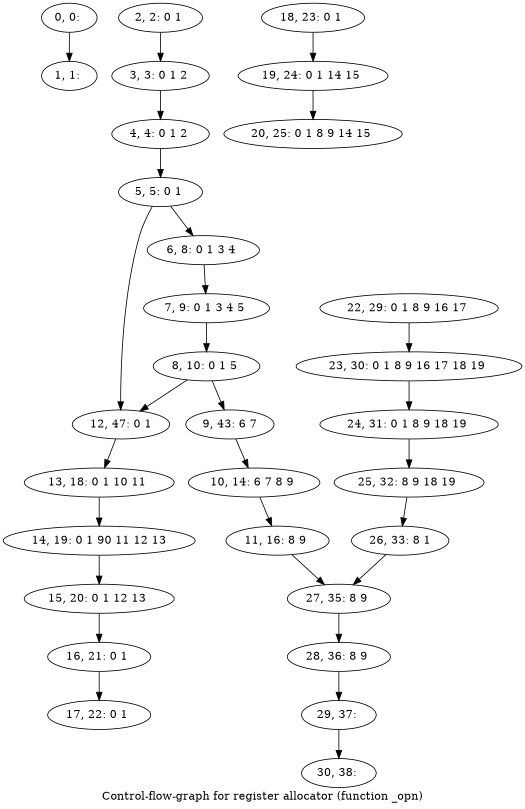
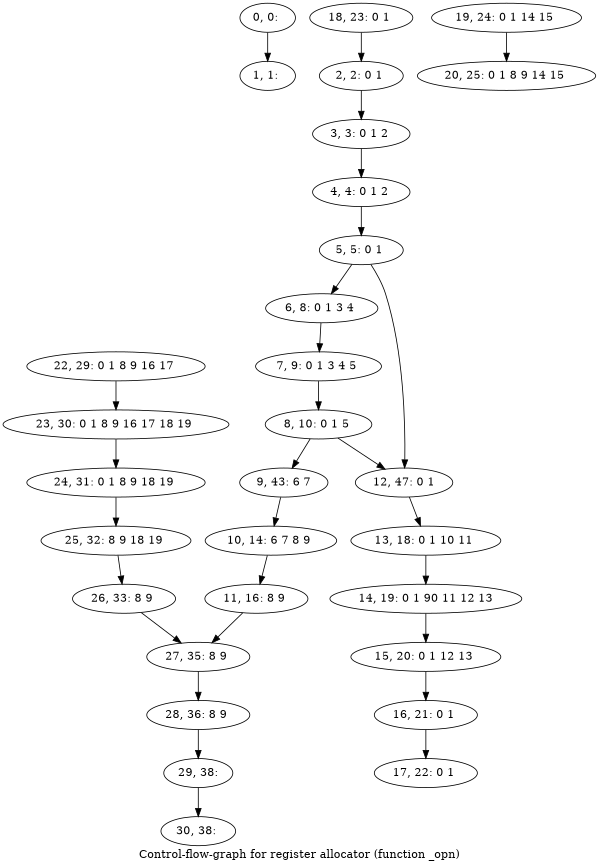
(313, 43) -> (361, 43)
(400, 541) -> (124, 599)
(339, 715) -> (198, 773)
